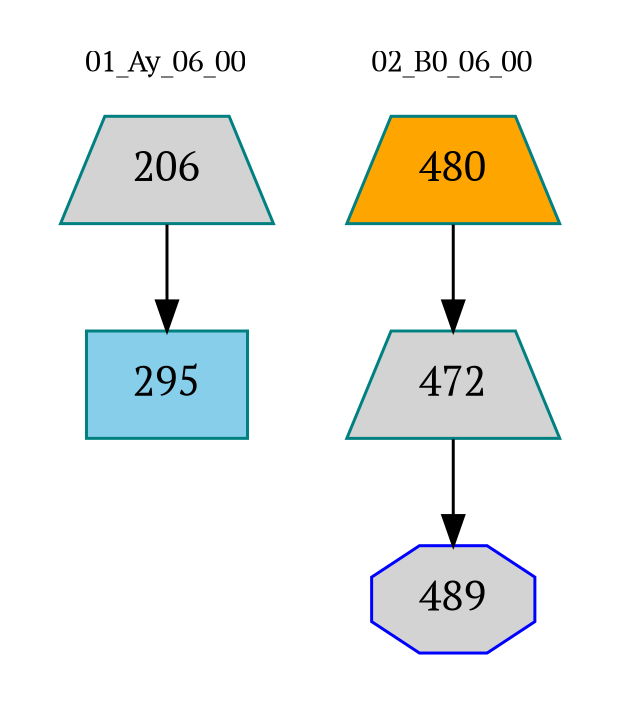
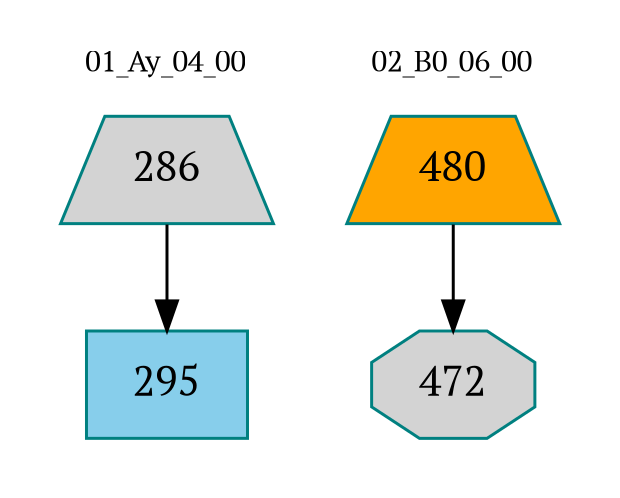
(167, 64) -> (167, 64)
(167, 170) -> (167, 170)
(453, 385) -> (453, 385)
(453, 599) -> none
